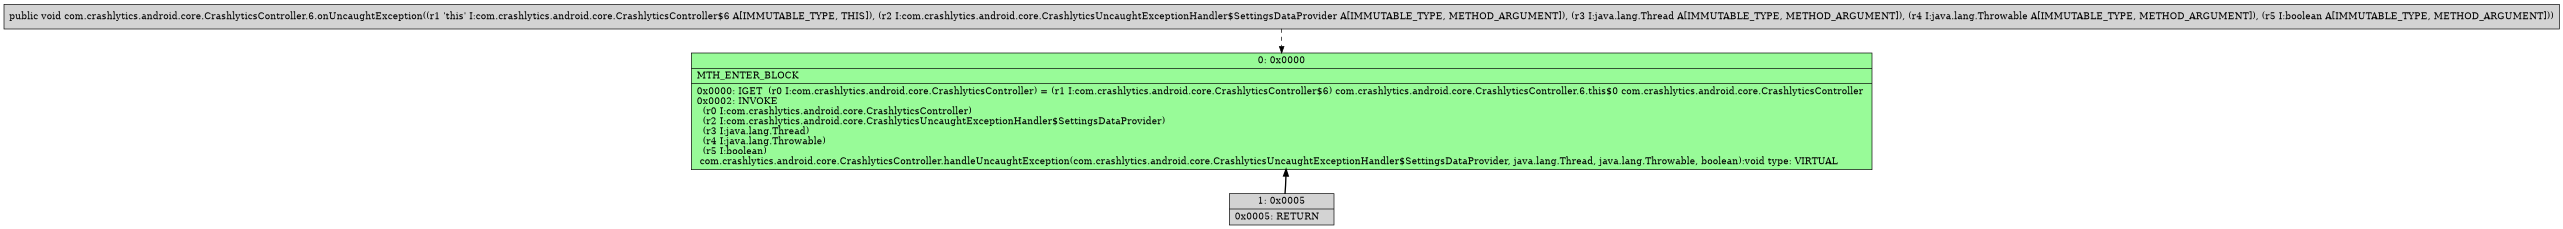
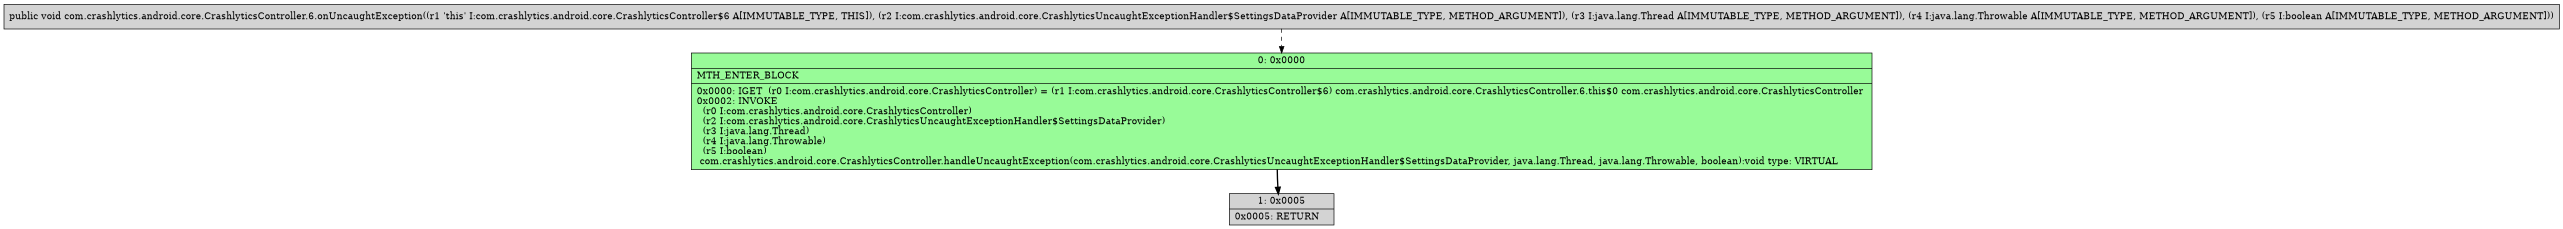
(1286, 185) -> (1277, 178)
